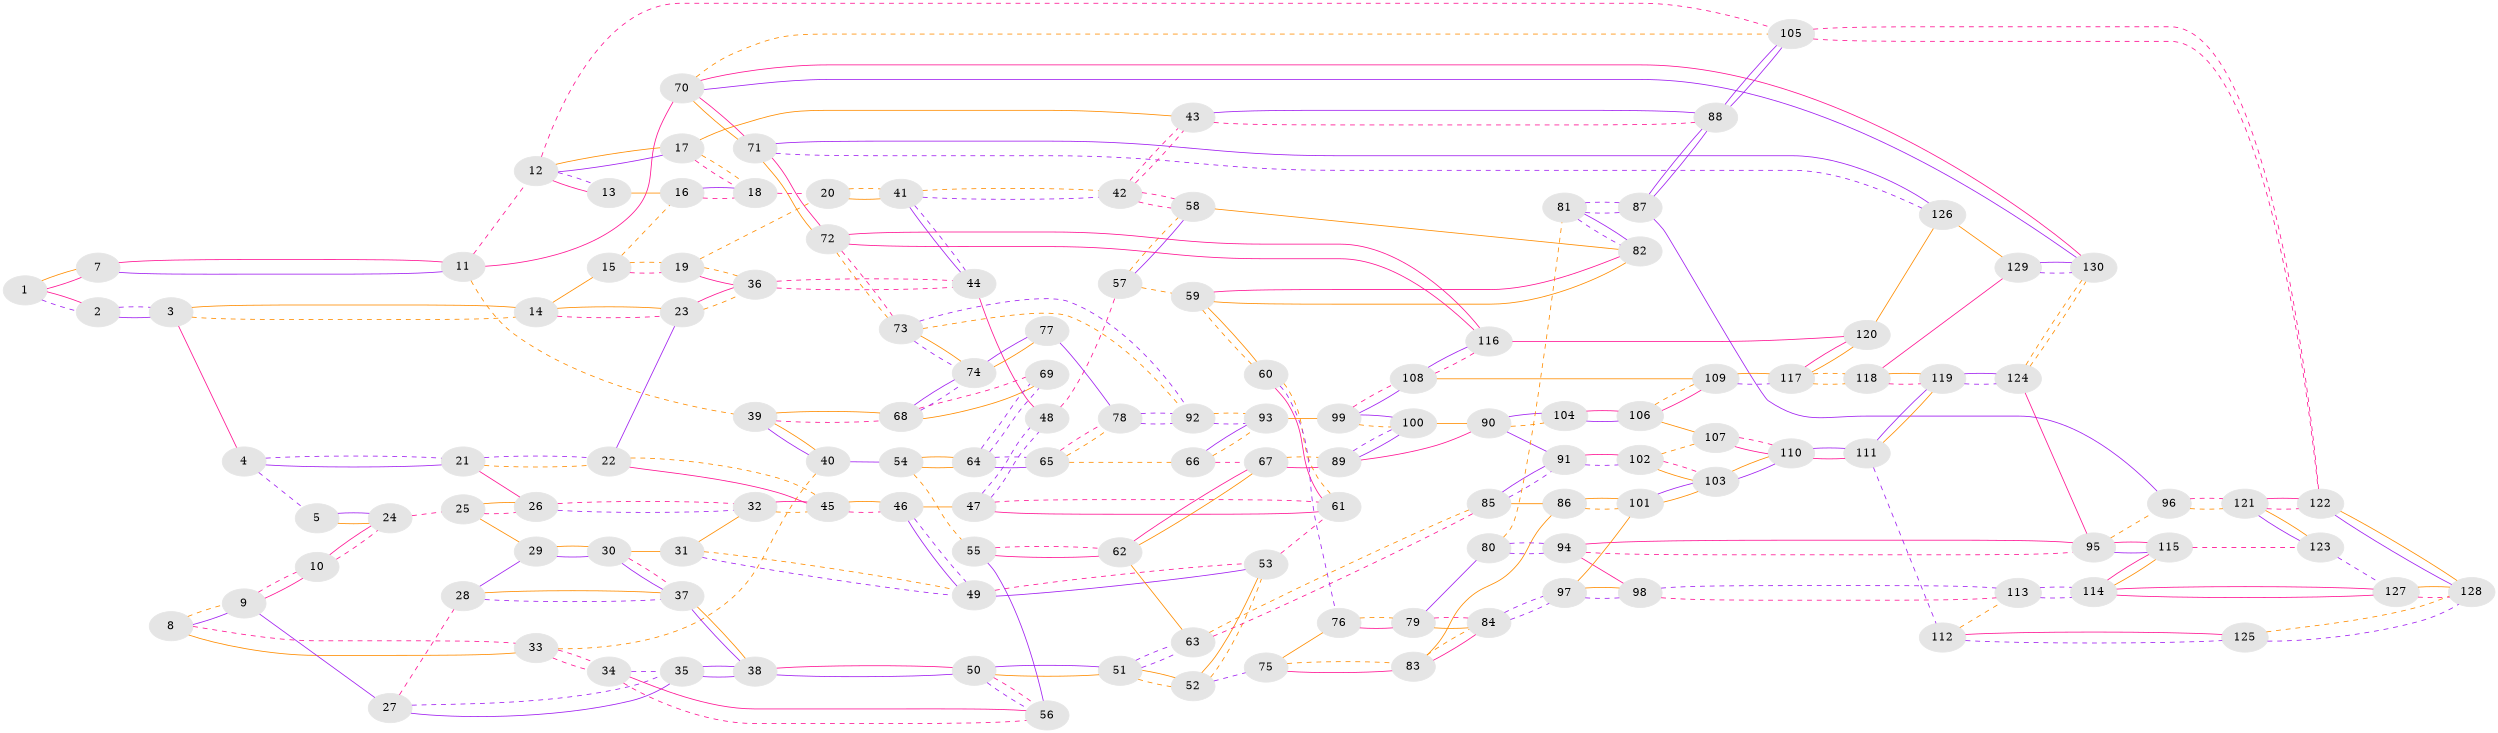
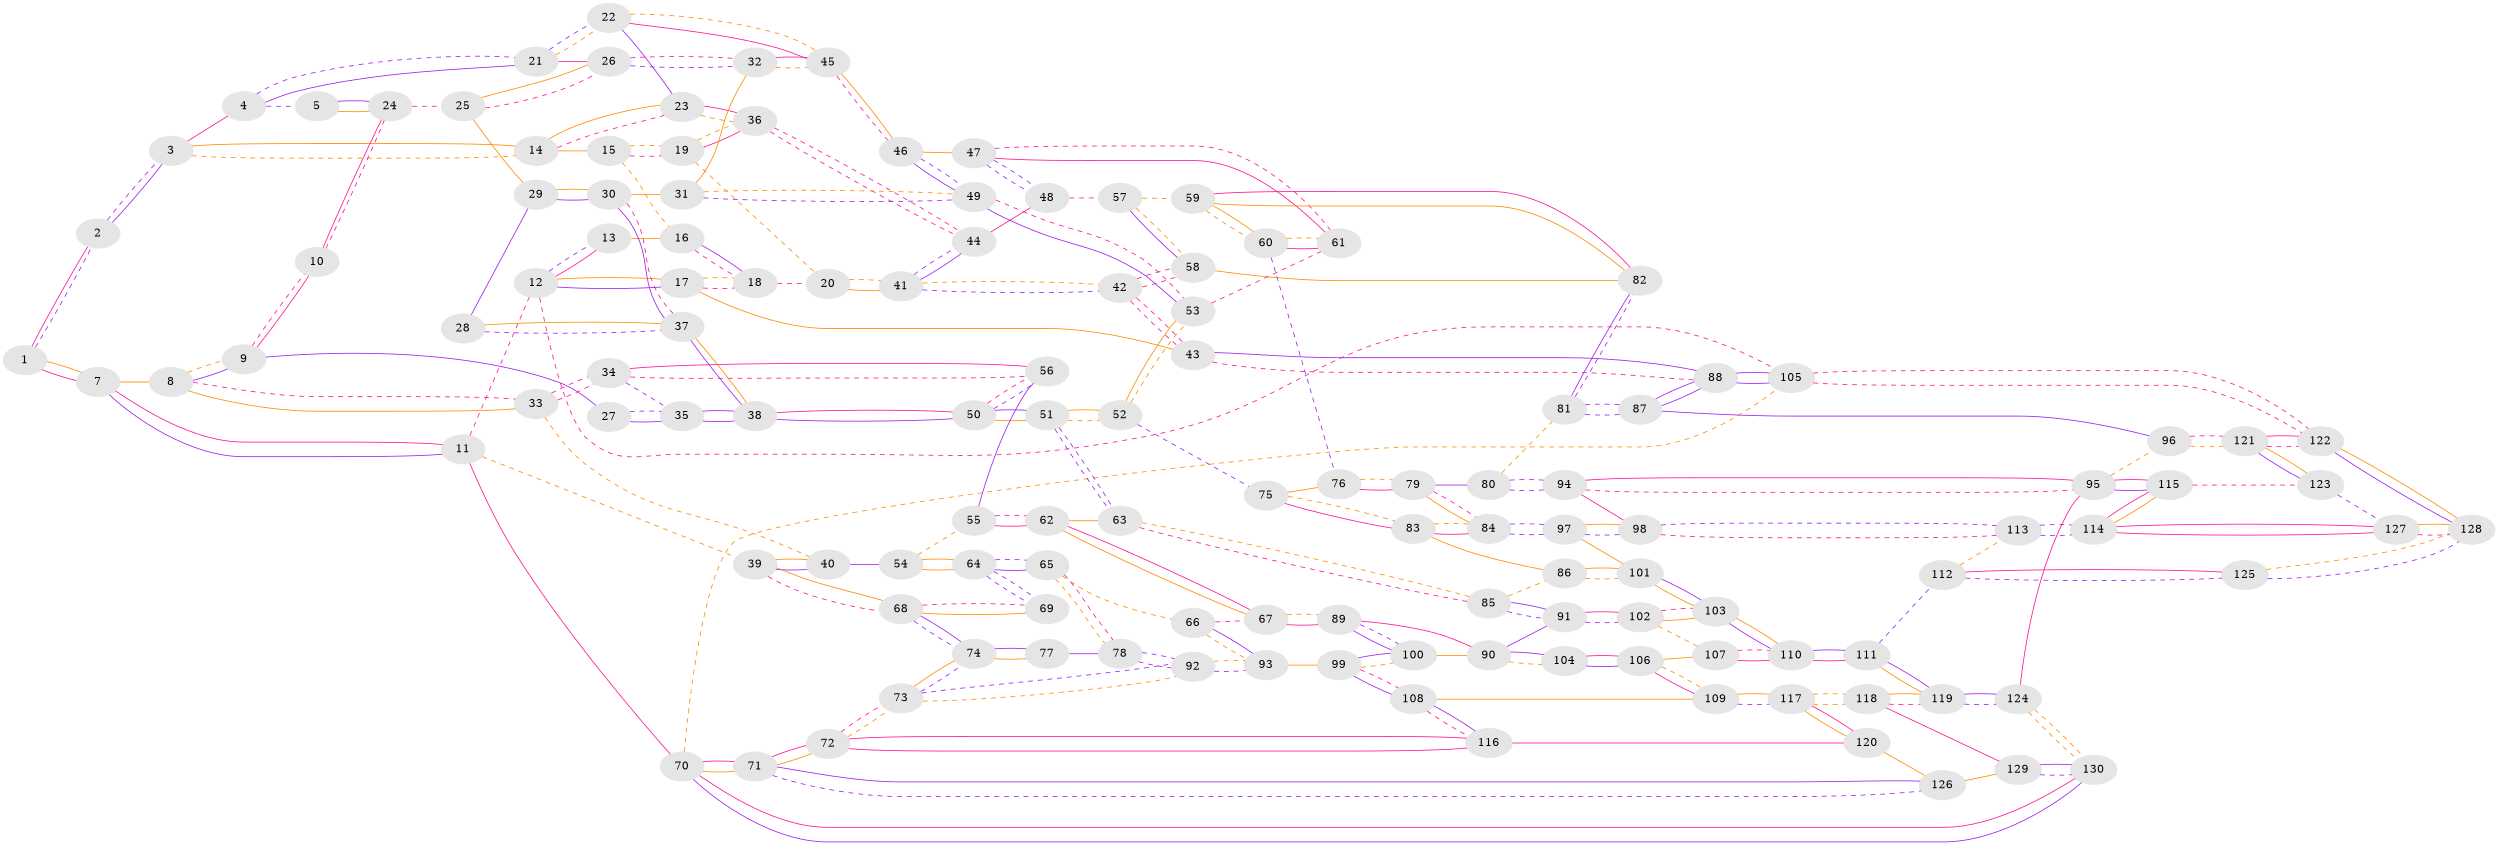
none -> (135, 382)
(1527, 504) -> (1527, 588)
(428, 650) -> none
